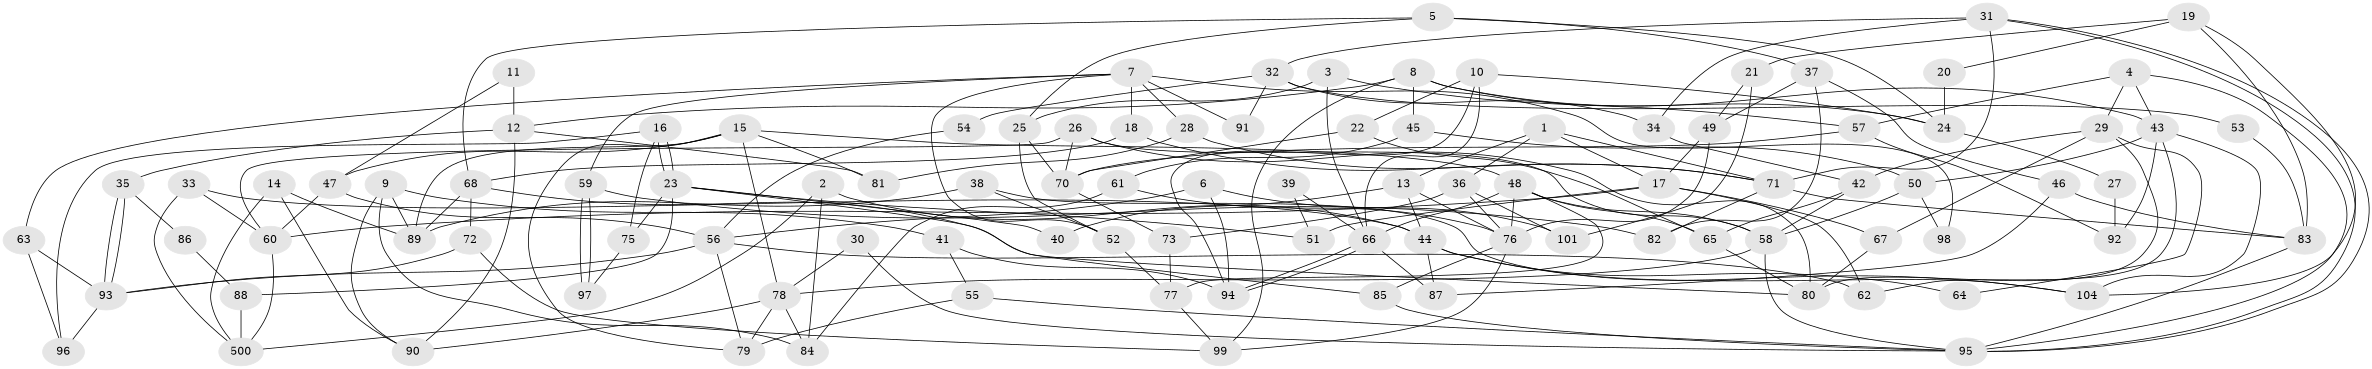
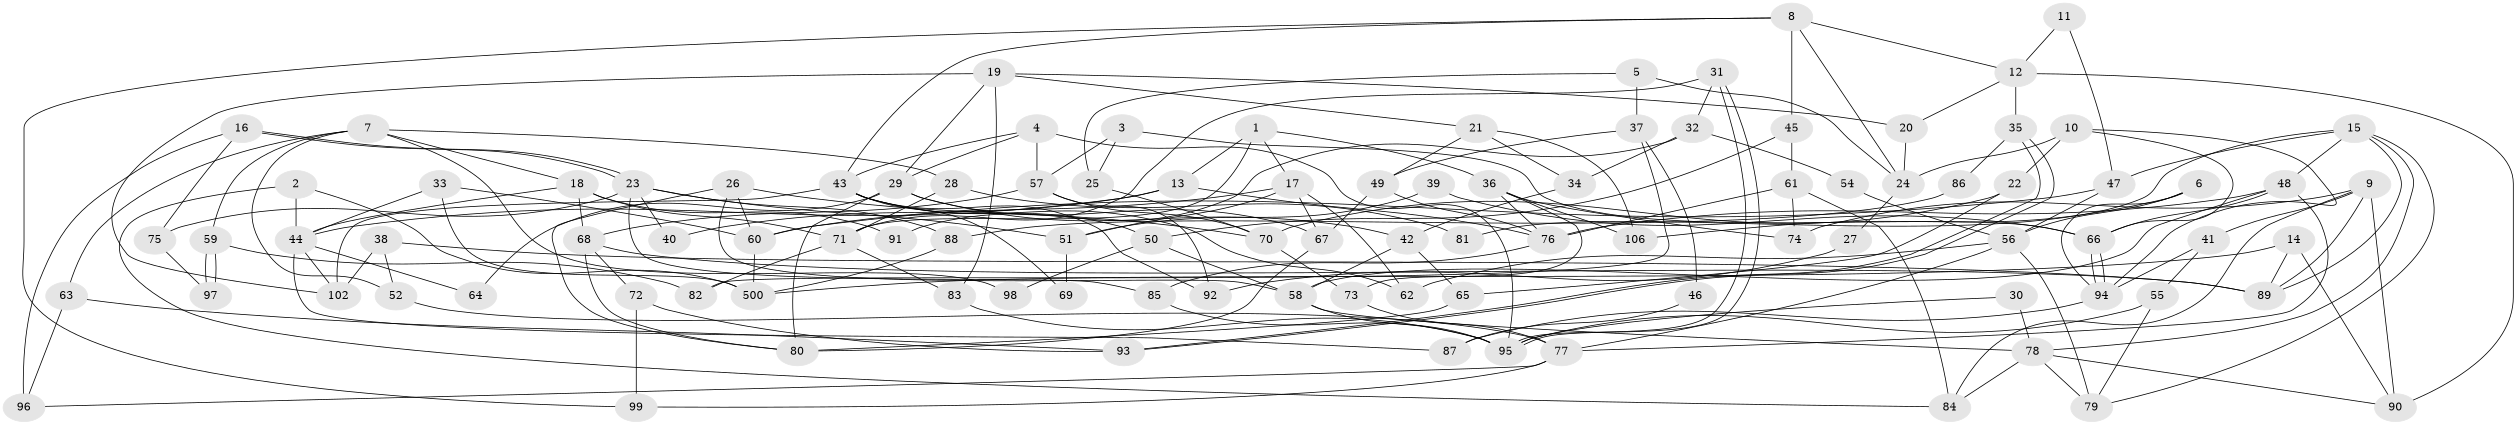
(889, 27) -> (811, 212)
(1802, 39) -> (1532, 160)
(1177, 96) -> (737, 212)
none -> (945, 129)
(2238, 129) -> none
(716, 153) -> (1961, 101)
(1684, 157) -> (1350, 212)
(1031, 193) -> none
none -> (452, 203)
(1613, 212) -> none
(2184, 222) -> none
(1568, 240) -> (1635, 240)
none -> (1795, 240)
(1403, 268) -> (1820, 318)
(411, 272) -> (1809, 301)
none -> (1066, 296)
(2087, 296) -> (339, 296)
(85, 324) -> (796, 388)
(1389, 332) -> none
